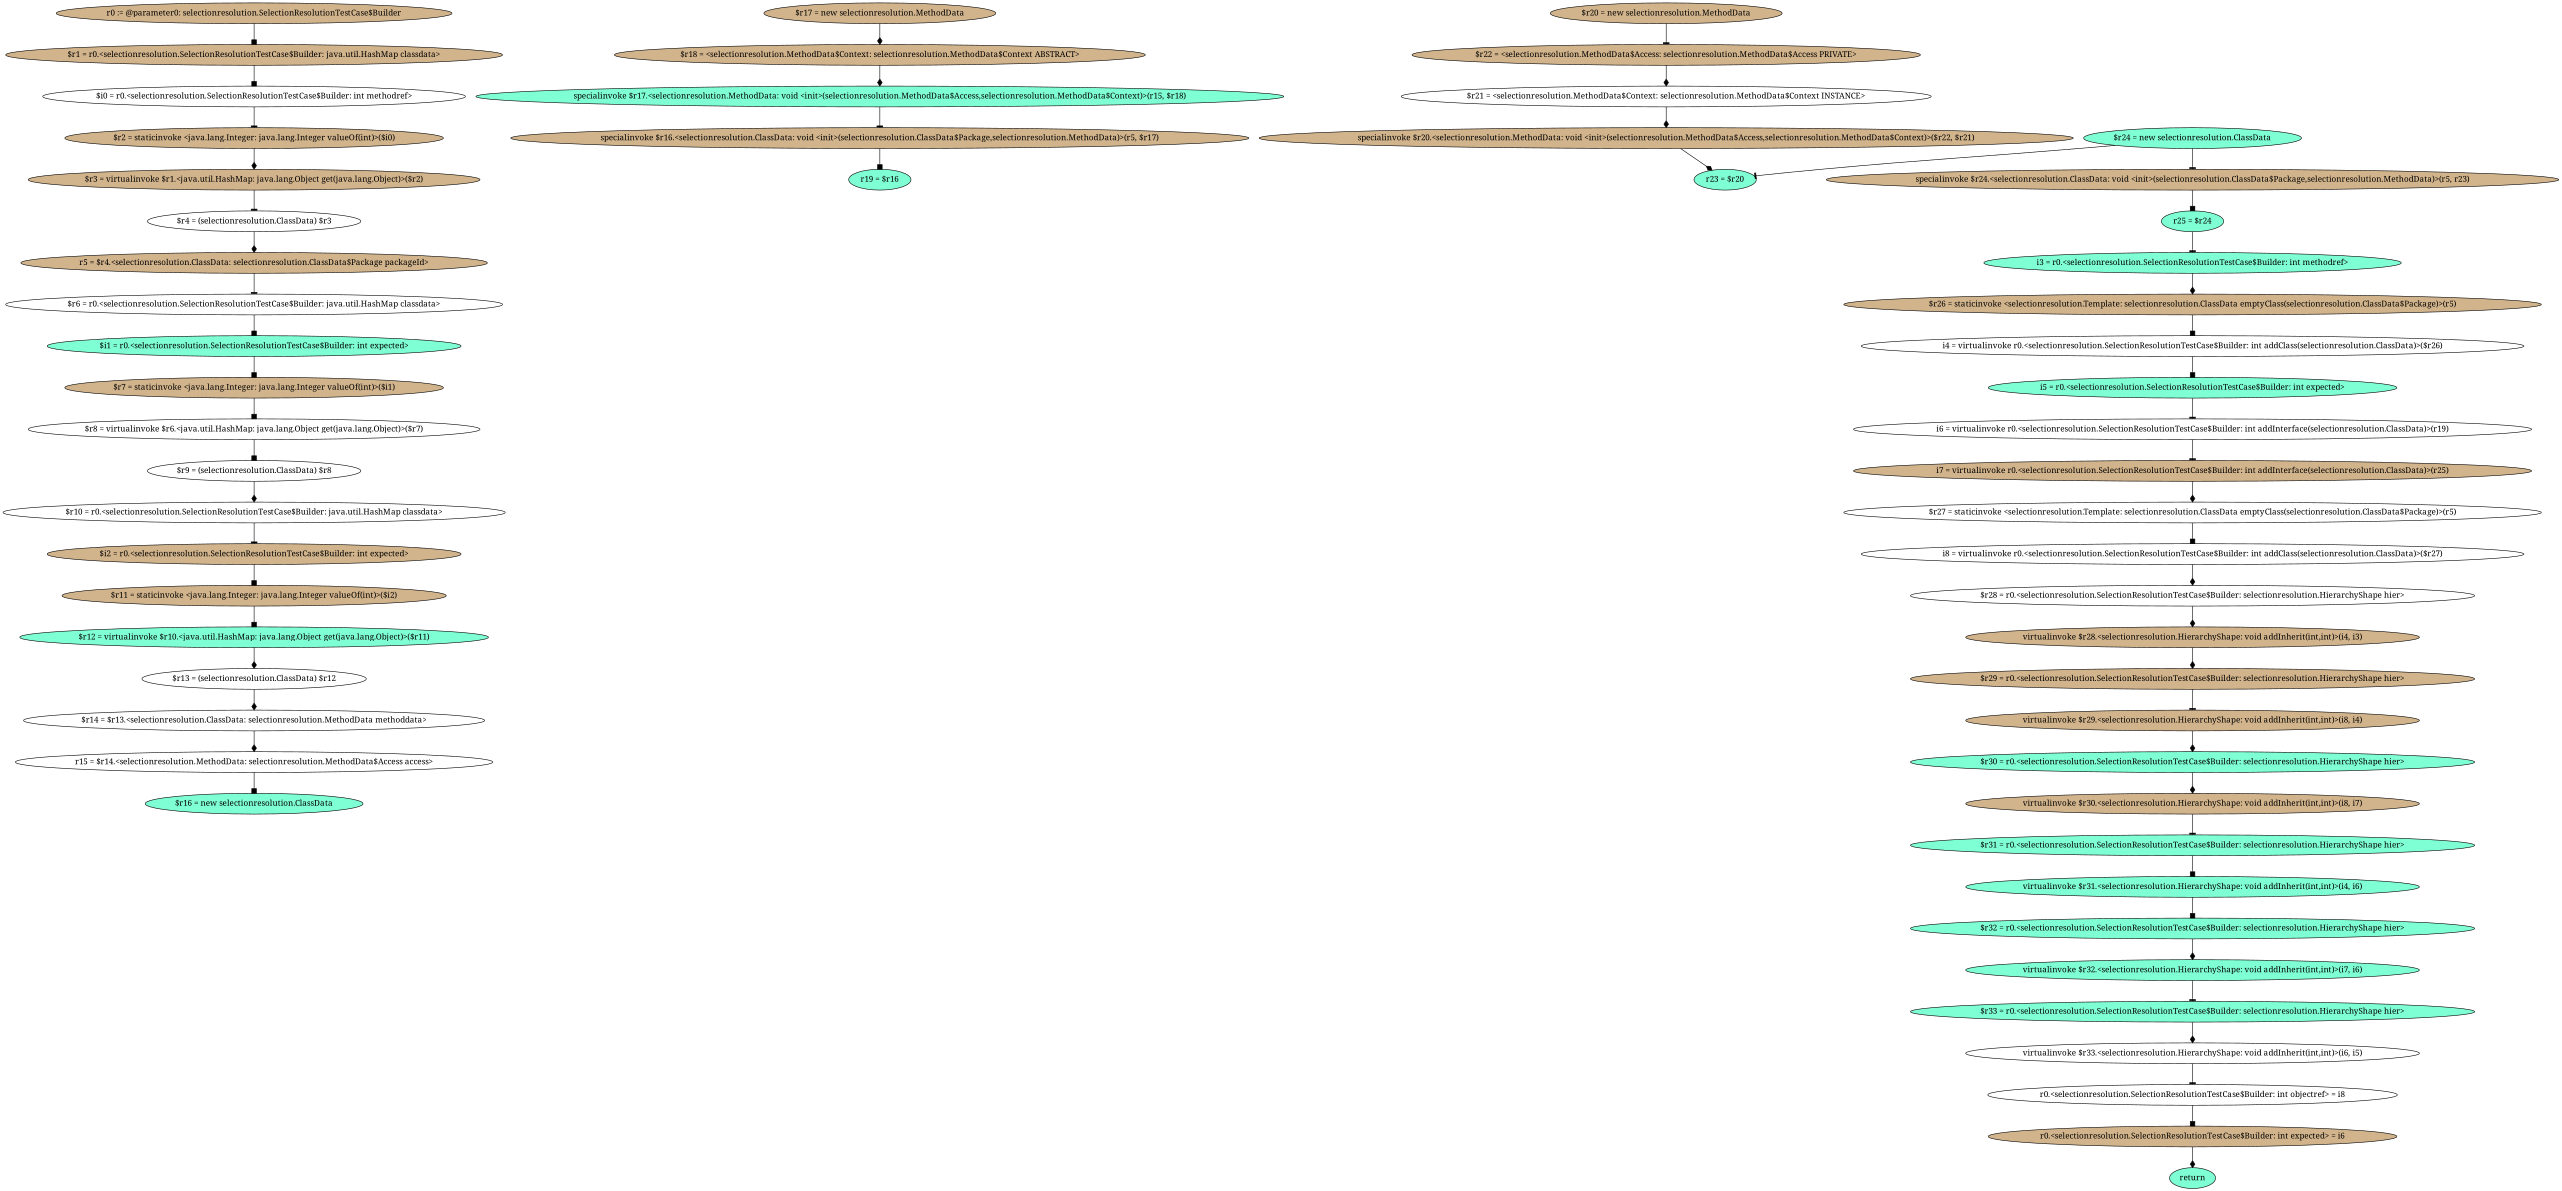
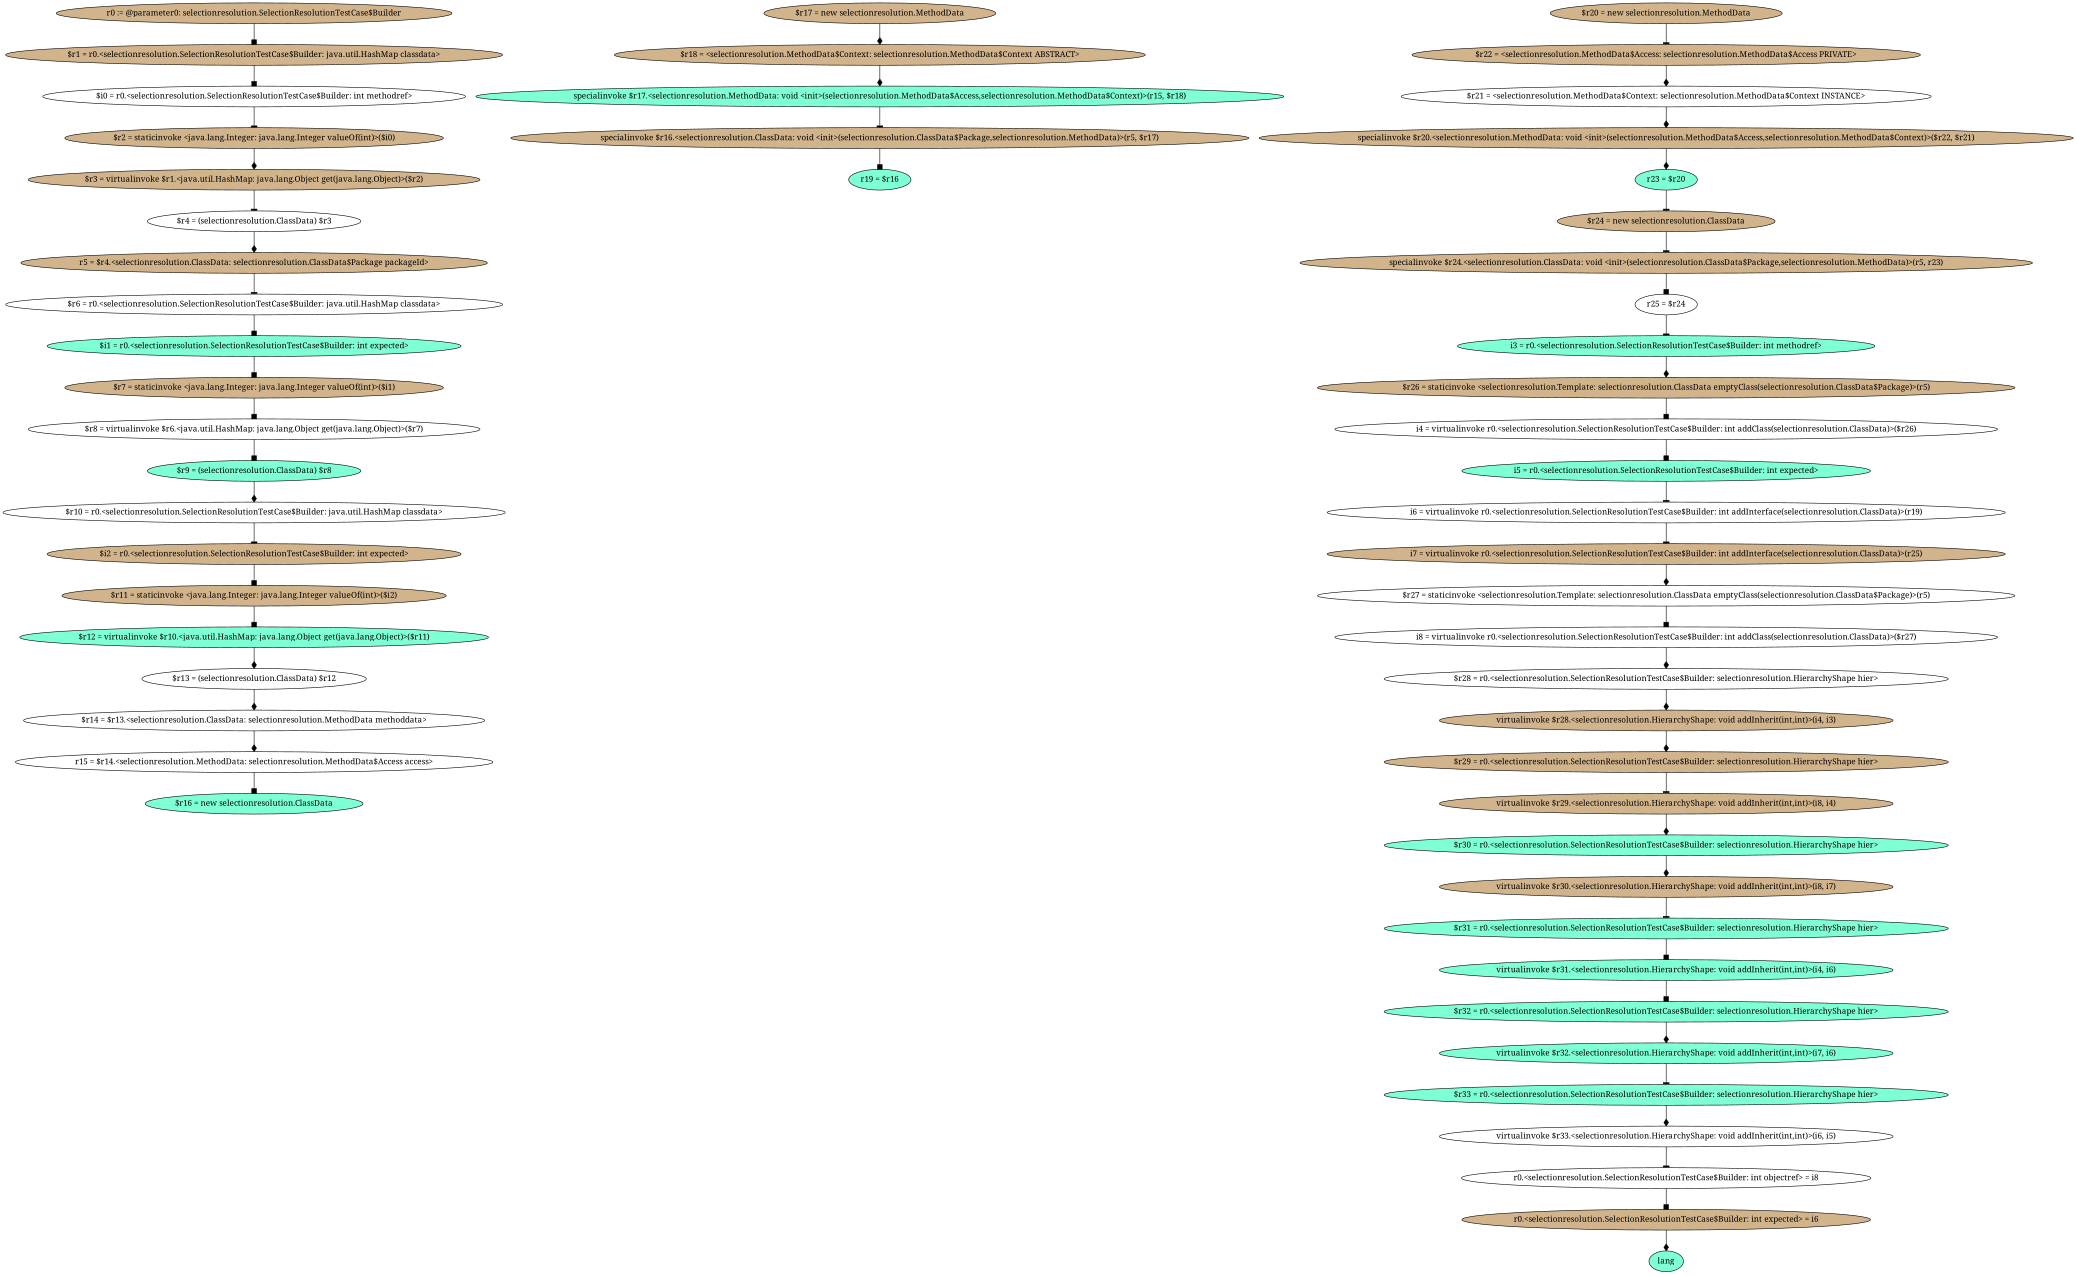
(2193, 138) -> (1666, 221)
(1936, 160) -> (1666, 199)
(2193, 221) -> (1666, 304)
(254, 471) -> (254, 471)
(2193, 1178) -> (1666, 1261)
